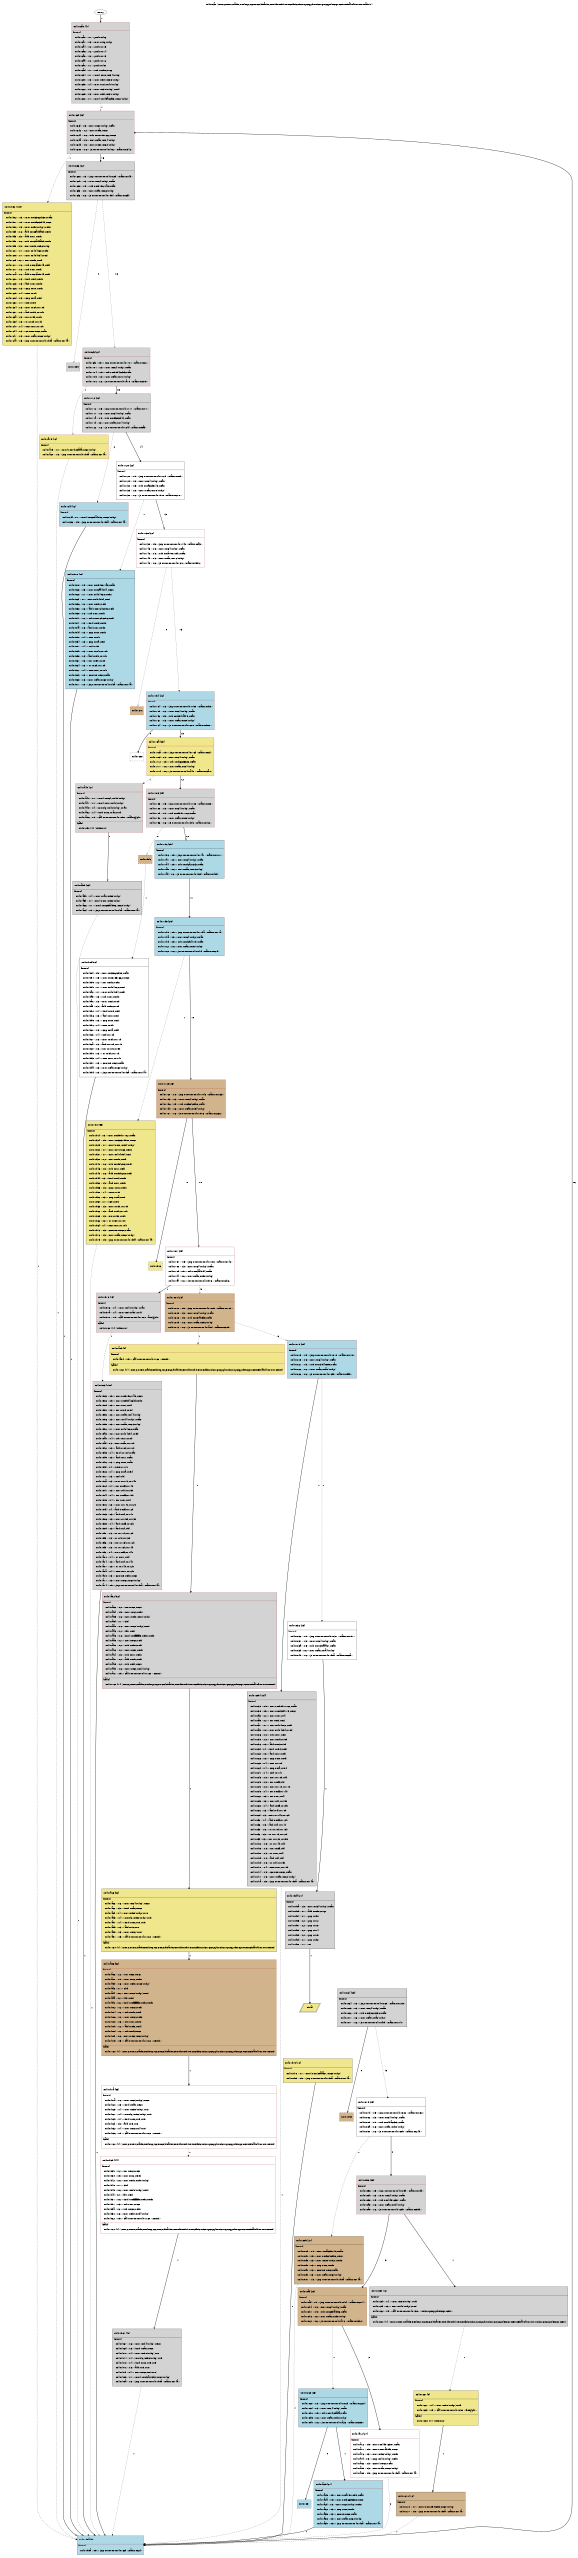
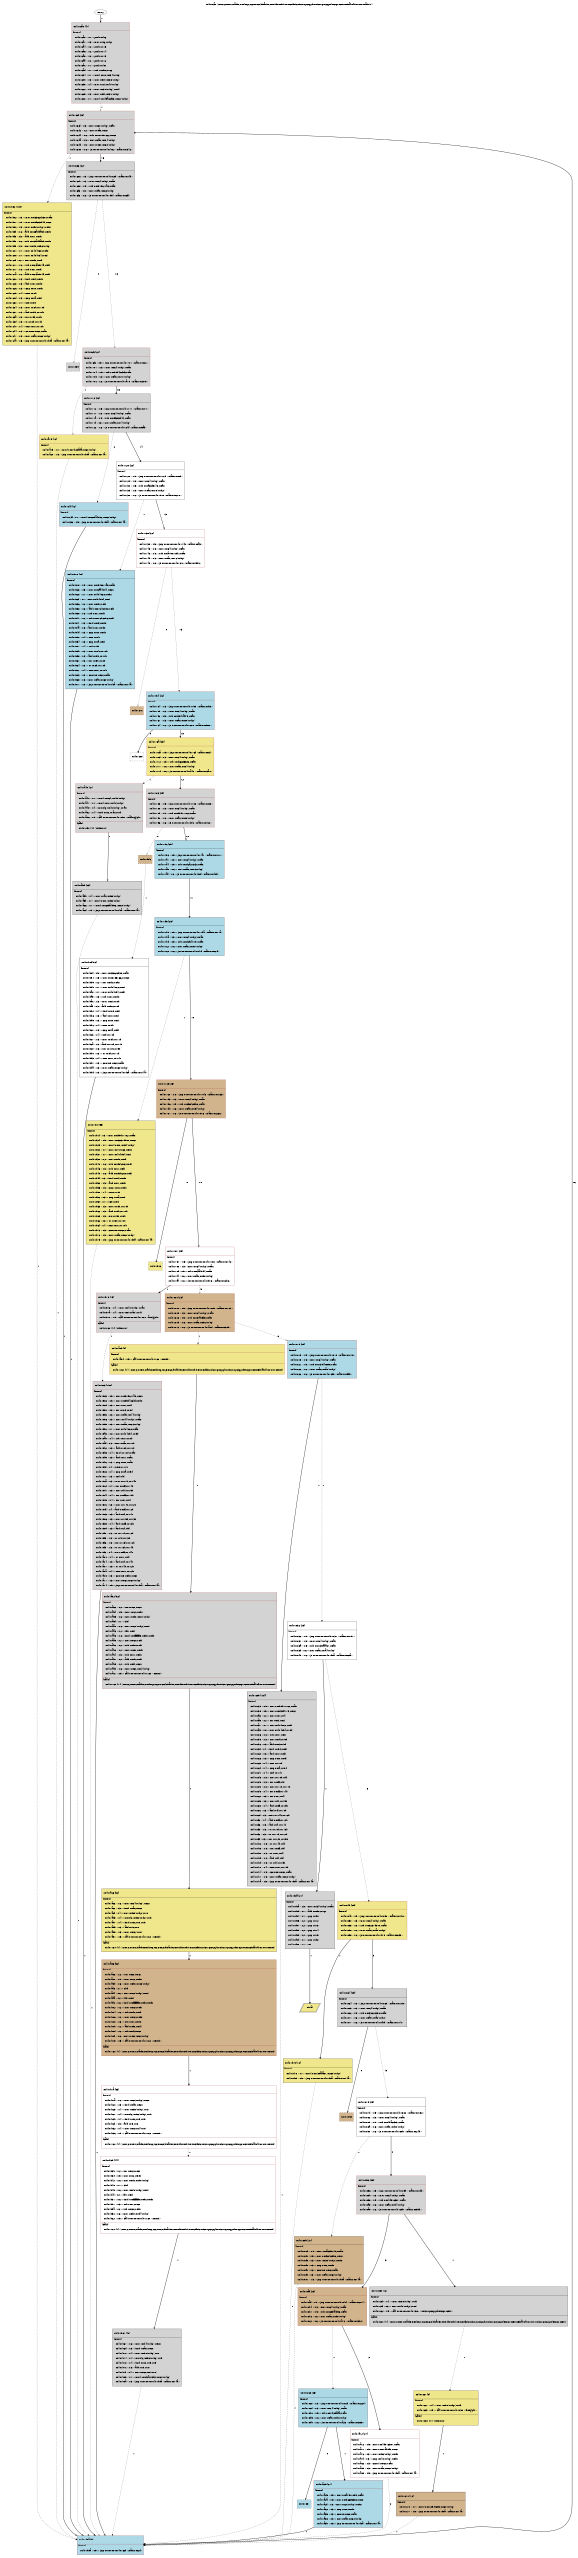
none -> (372, 1920)
(288, 2376) -> (288, 2376)
